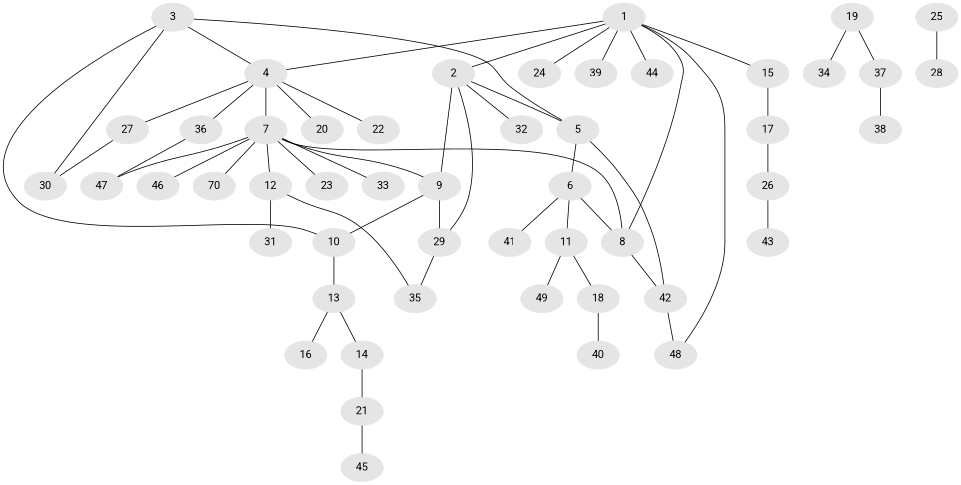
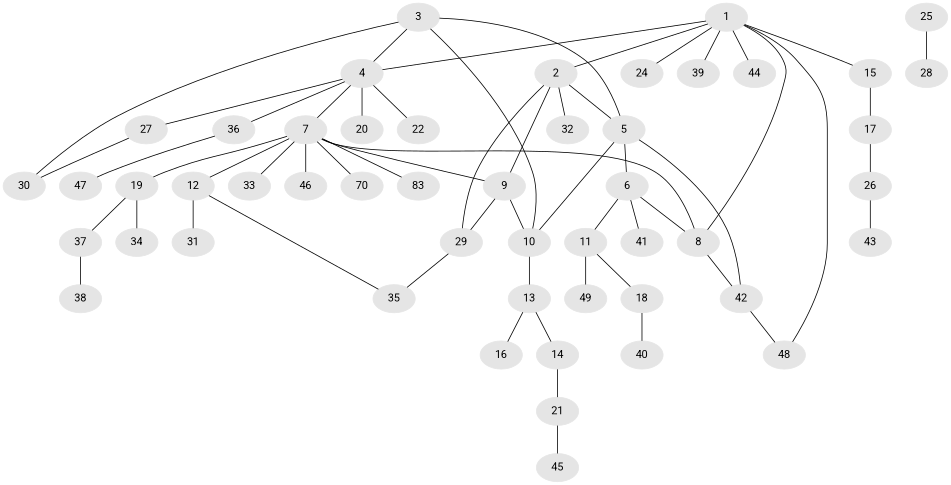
(183, 156) -> (220, 155)
(327, 186) -> (418, 186)
none -> (577, 186)
